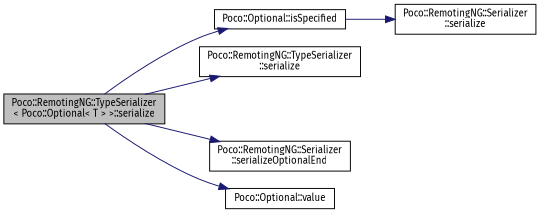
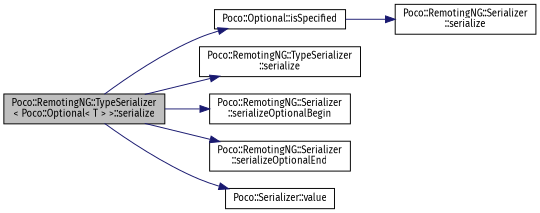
none -> (280, 109)
(280, 199) -> (280, 199)
